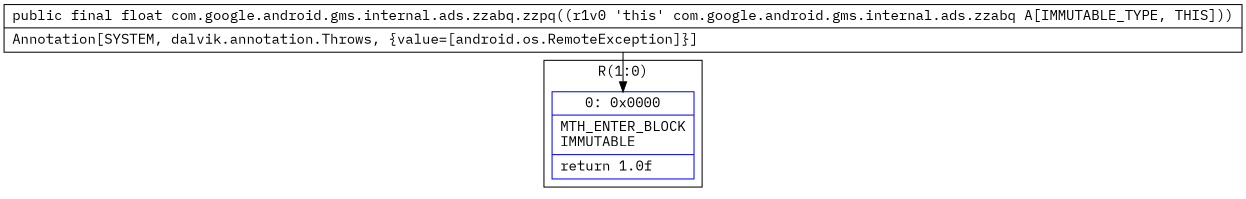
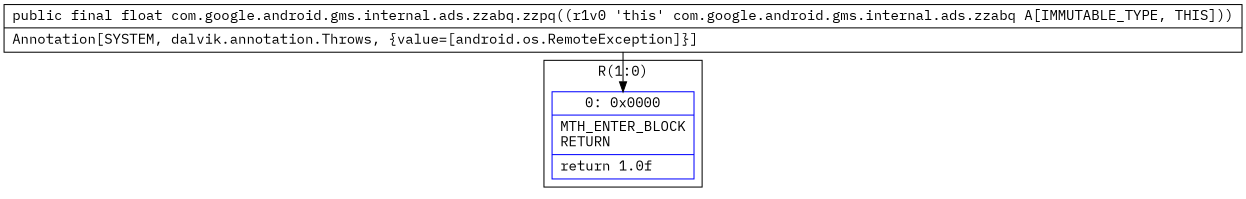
(598, 142) -> (586, 142)
